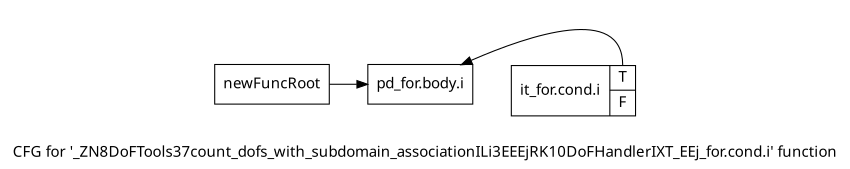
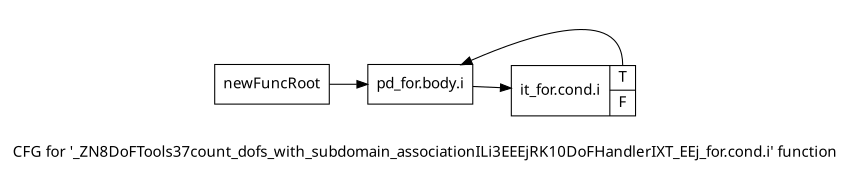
none -> (487, 87)
